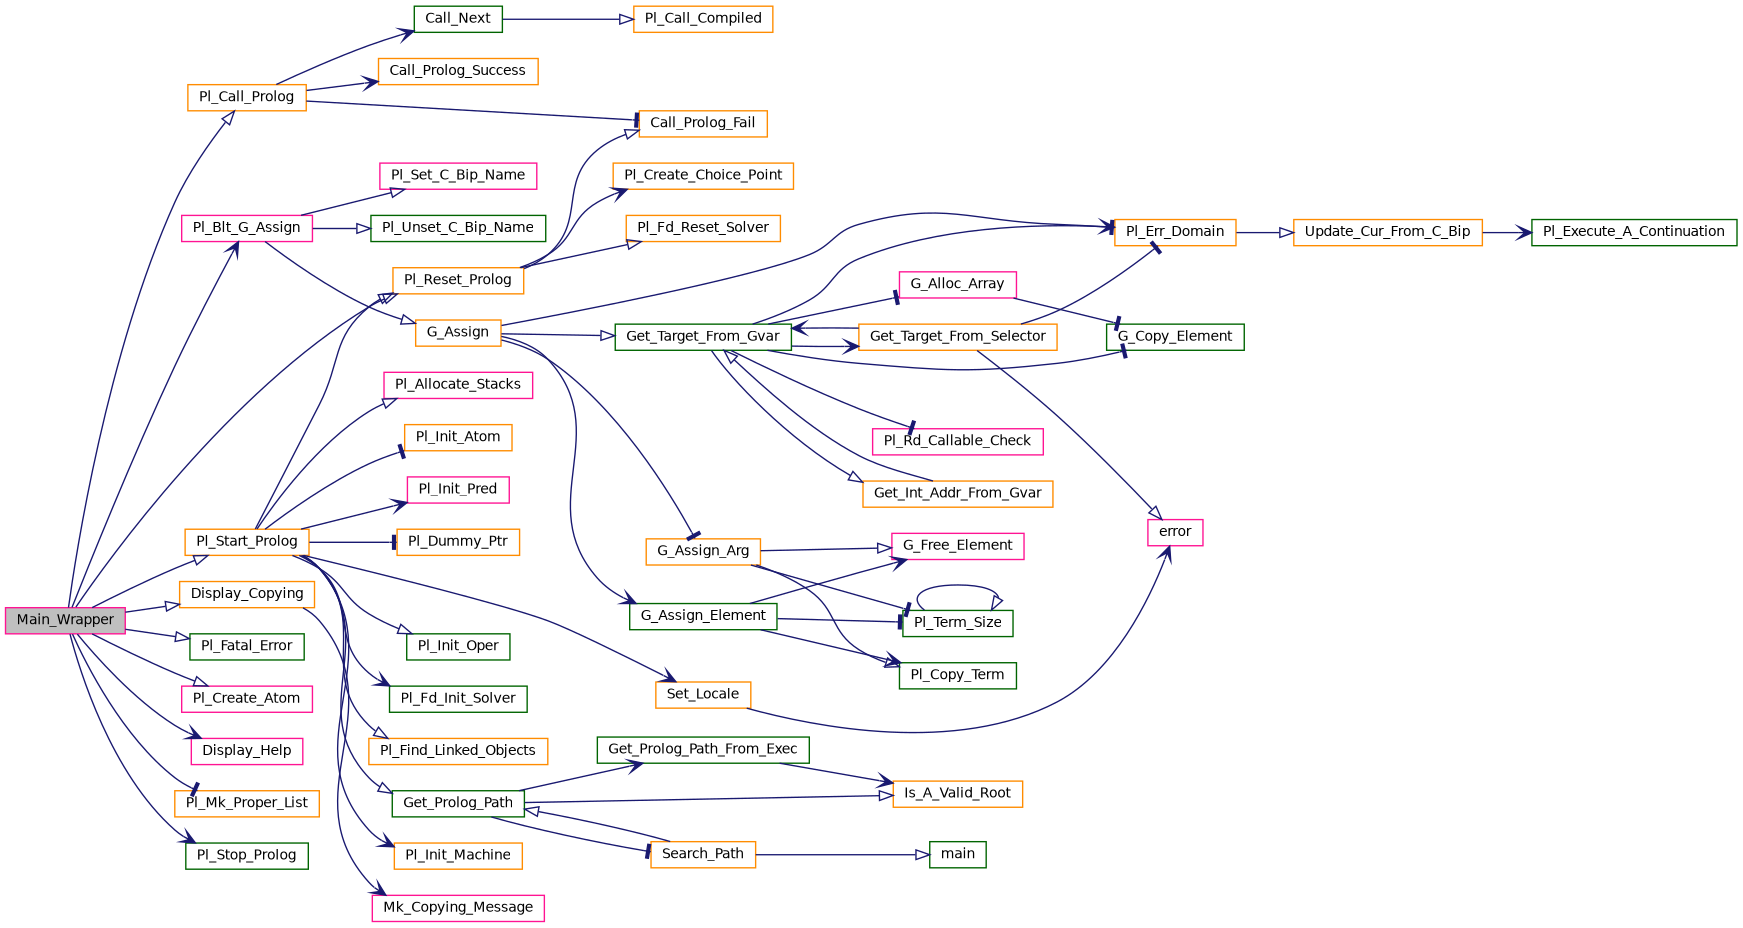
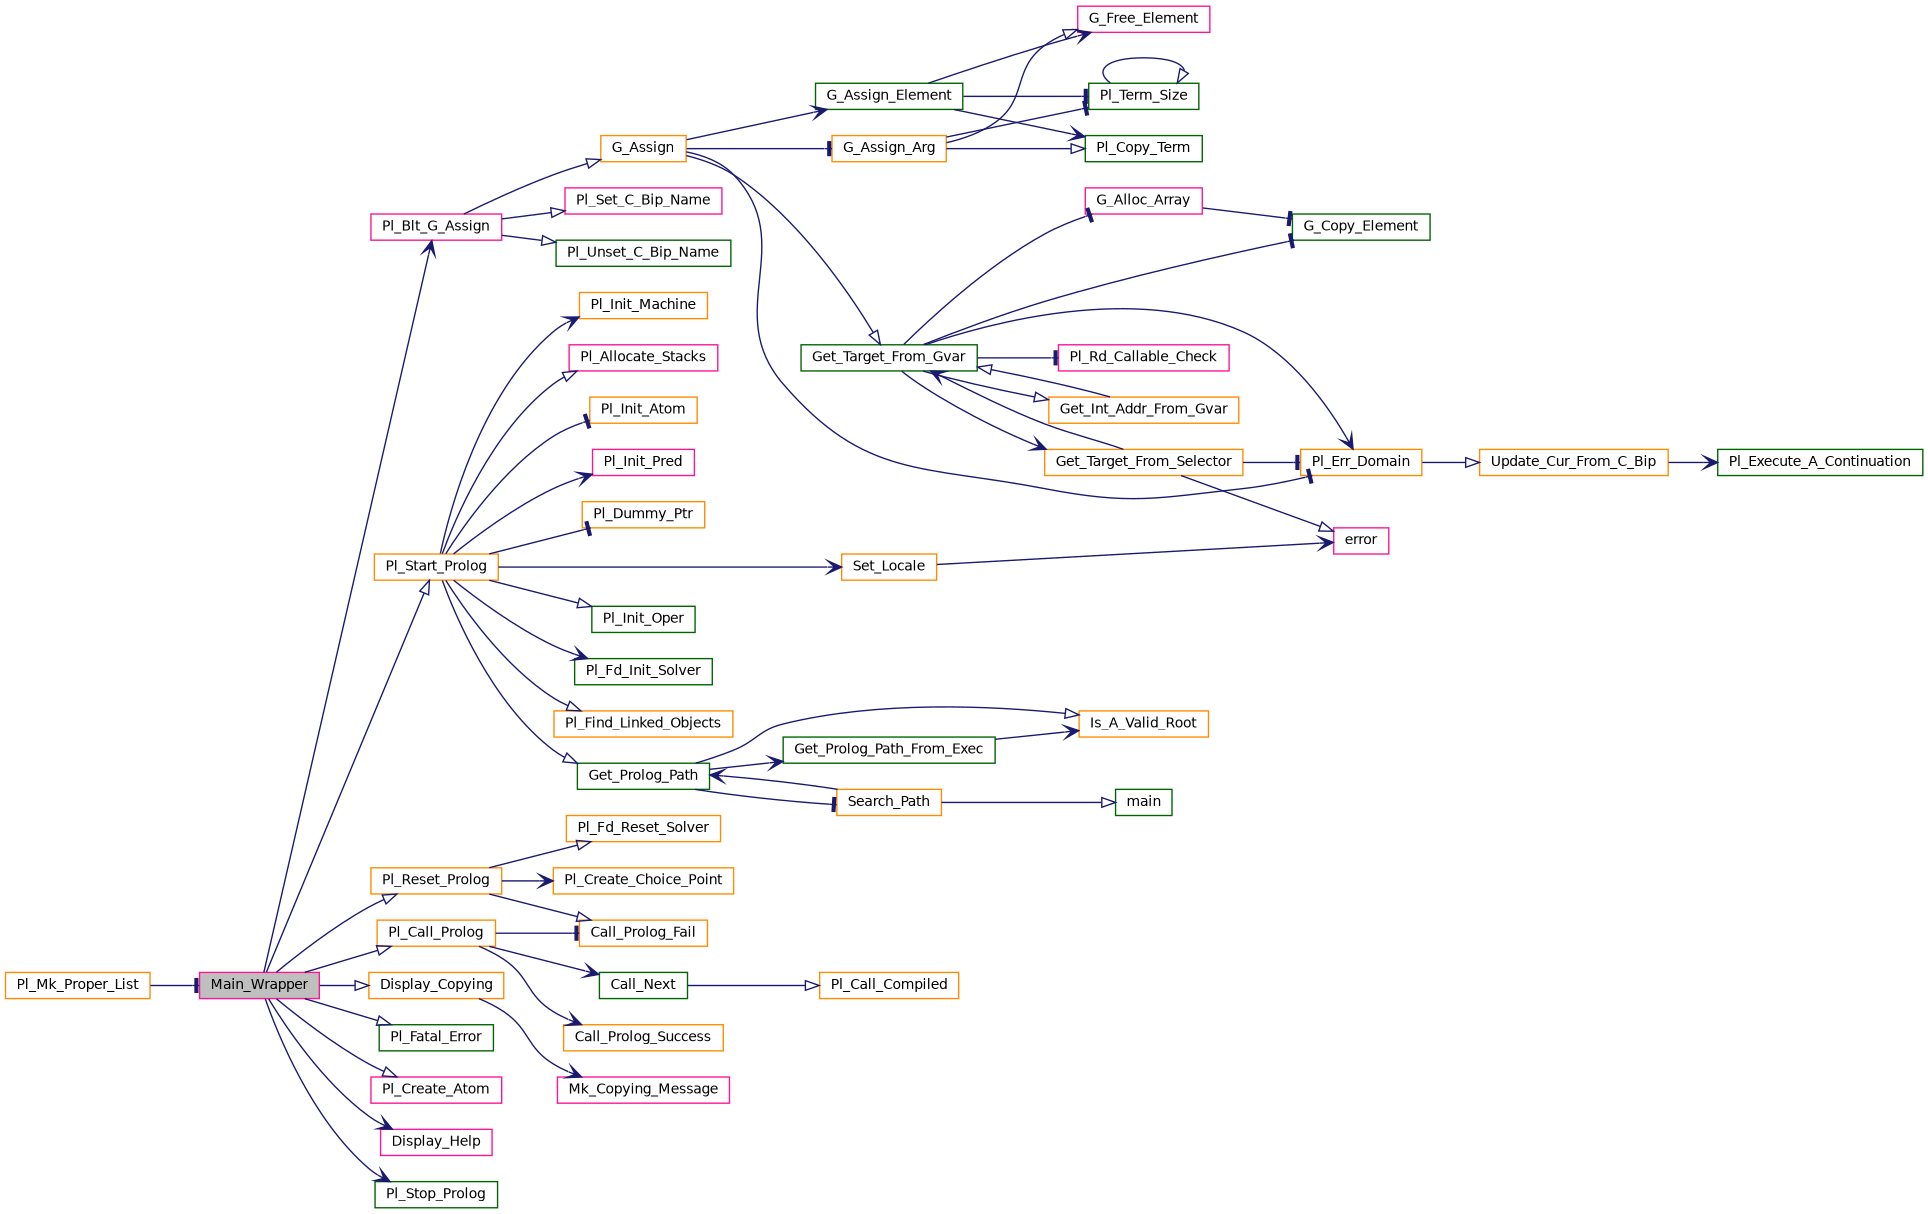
(316, 411) -> none
(121, 720) -> (171, 985)
(605, 825) -> (781, 782)
